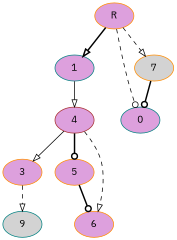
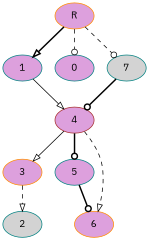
(132, 39) -> (98, 40)
(154, 68) -> (127, 68)
(148, 91) -> (103, 92)
(75, 172) -> (75, 172)
(22, 224) -> (22, 224)
